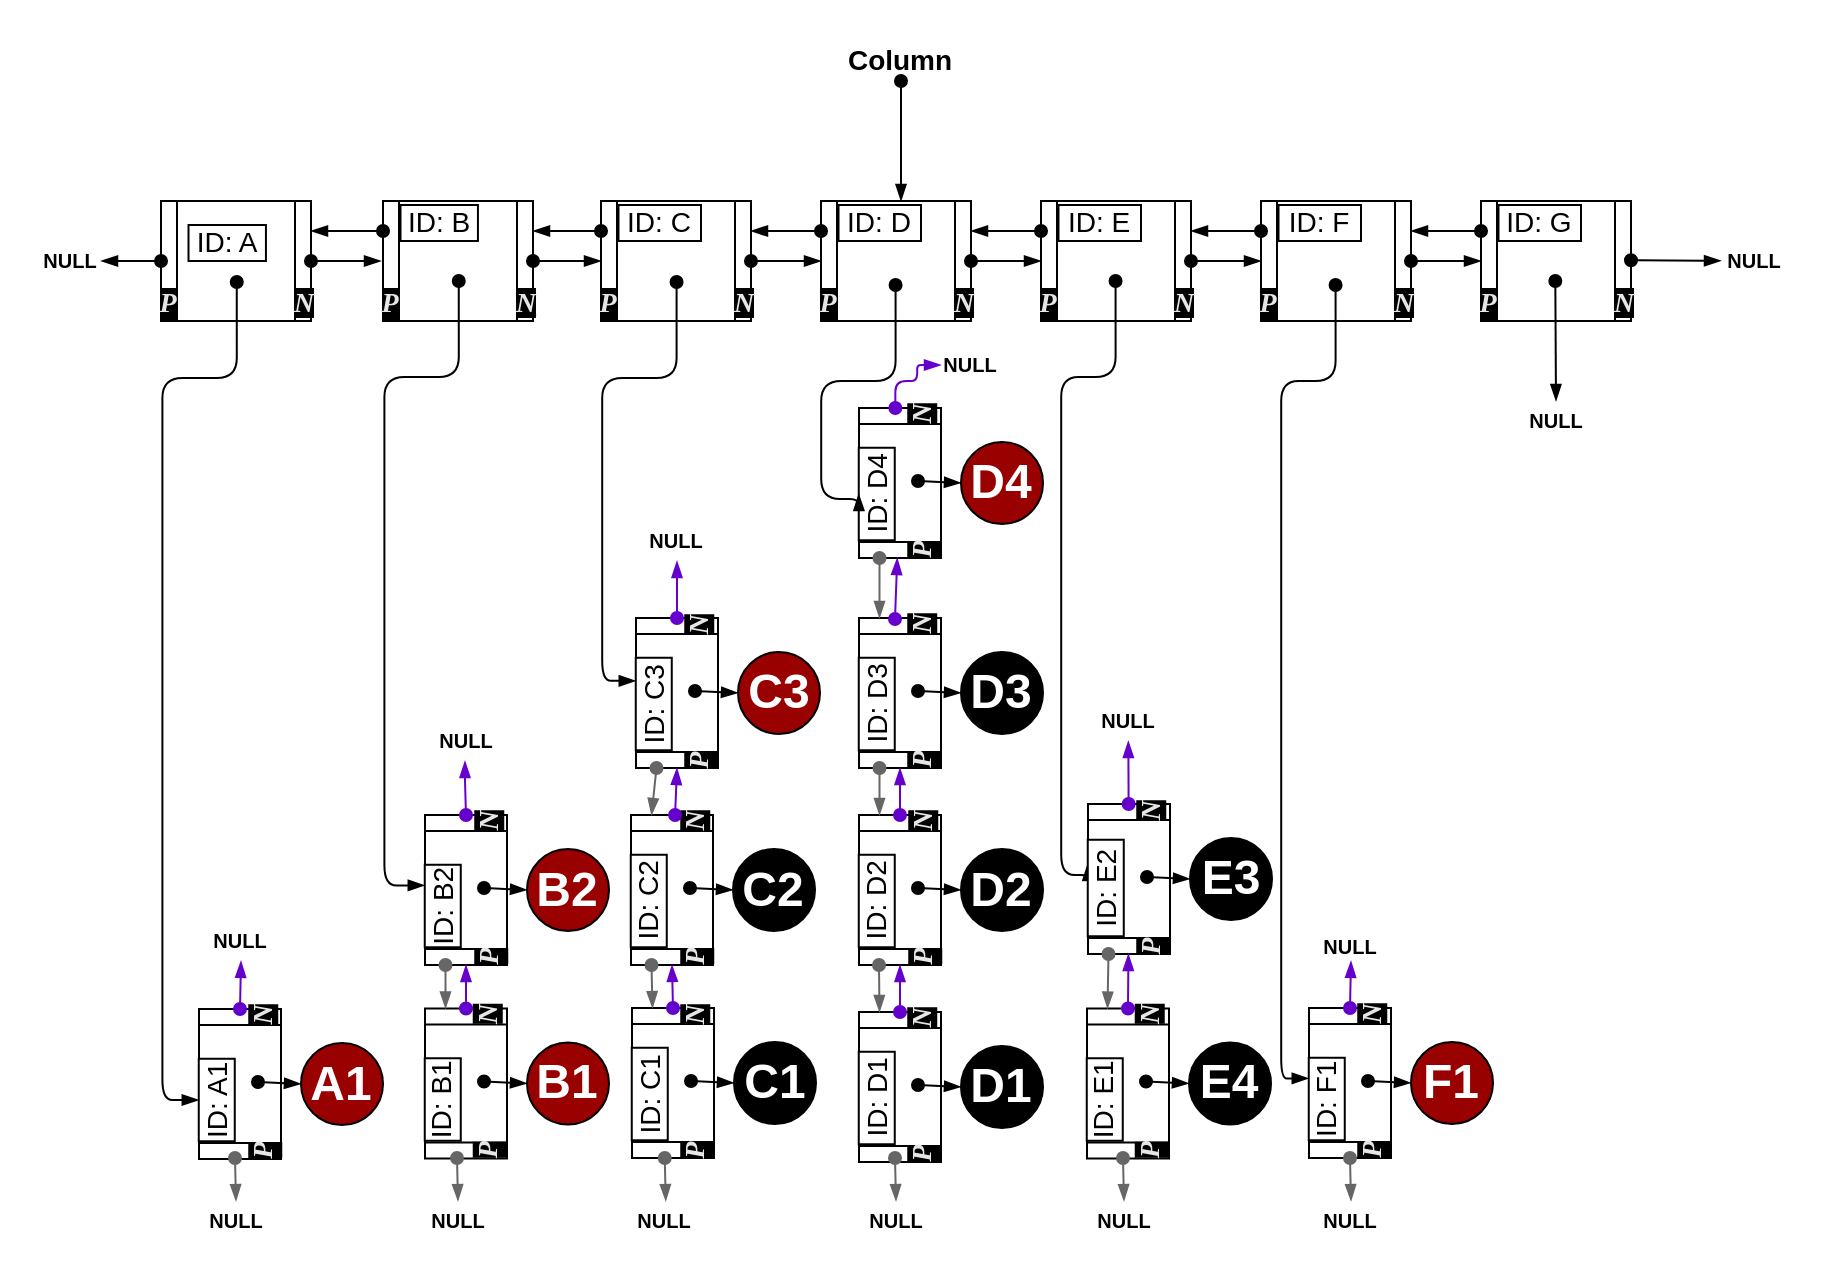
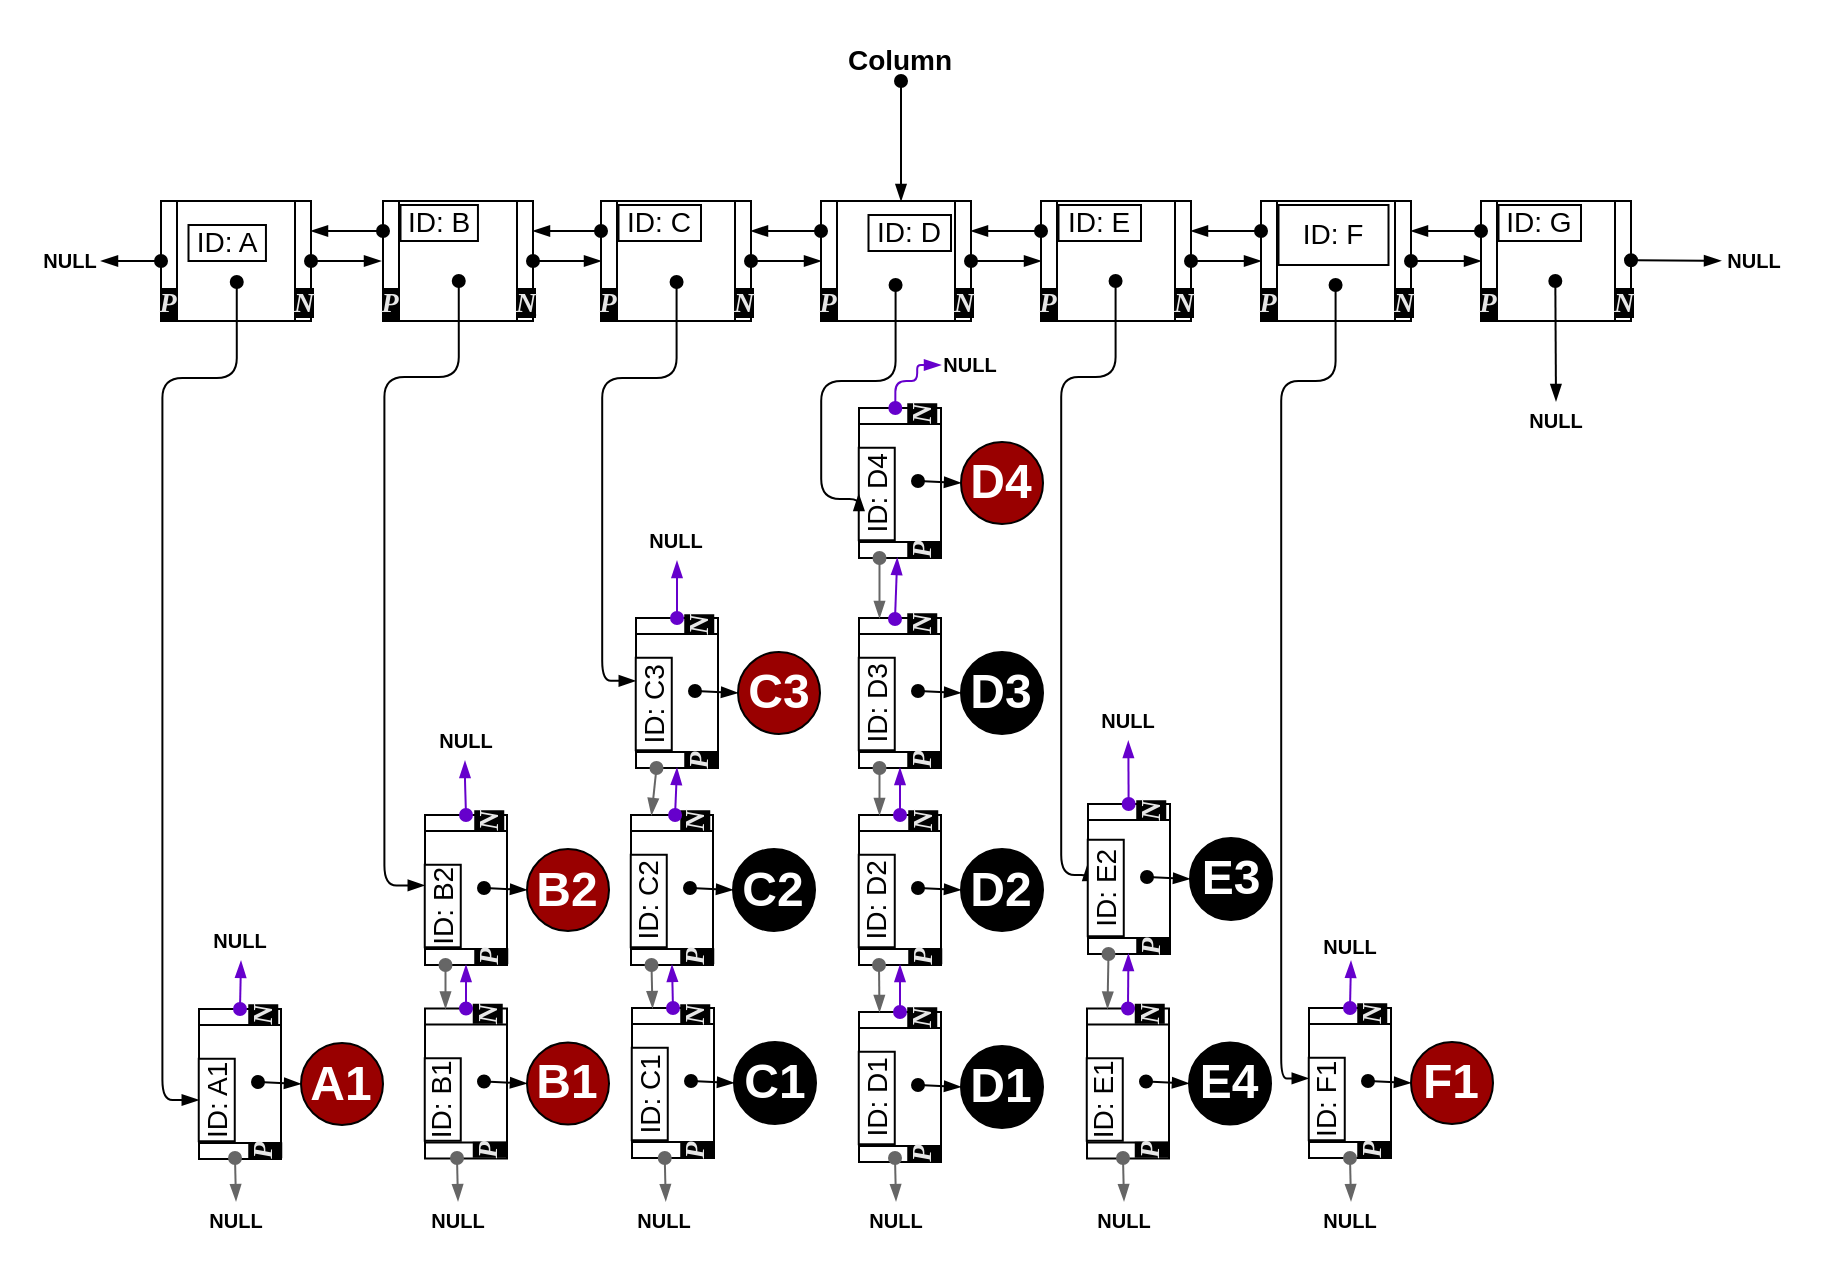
(880, 223) -> (910, 233)
(1320, 223) -> (1334, 235)
